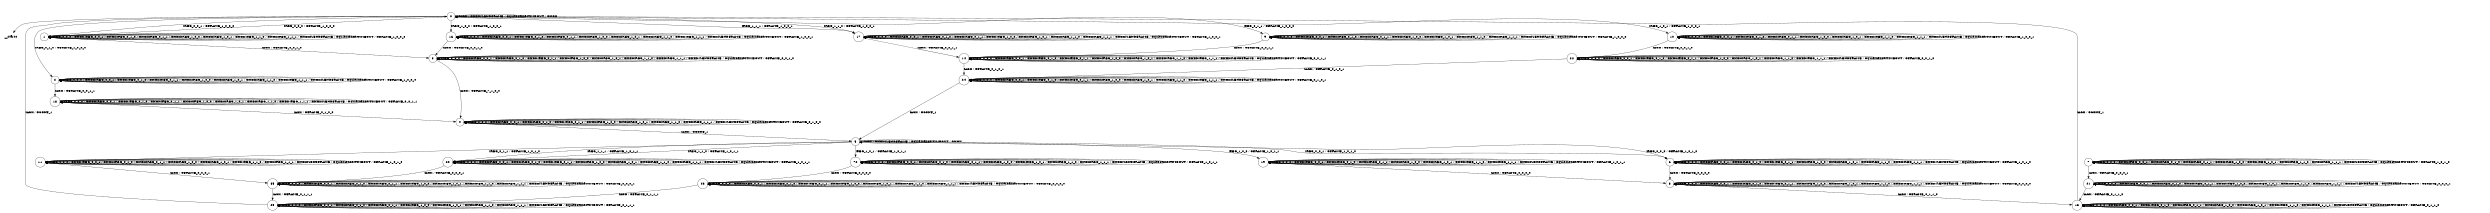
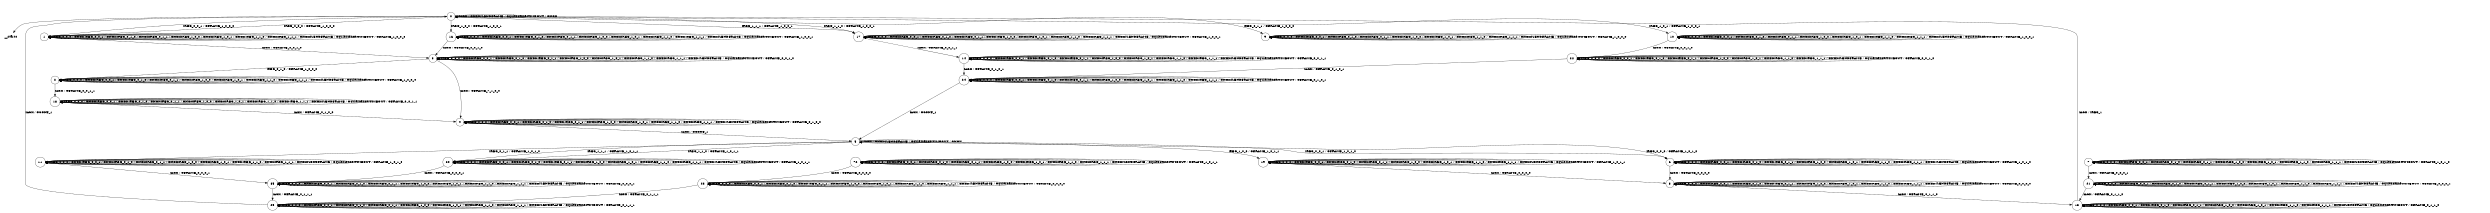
(172, 20) -> (245, 69)
(1125, 54) -> none
(2091, 112) -> (2091, 112)
(856, 150) -> none
